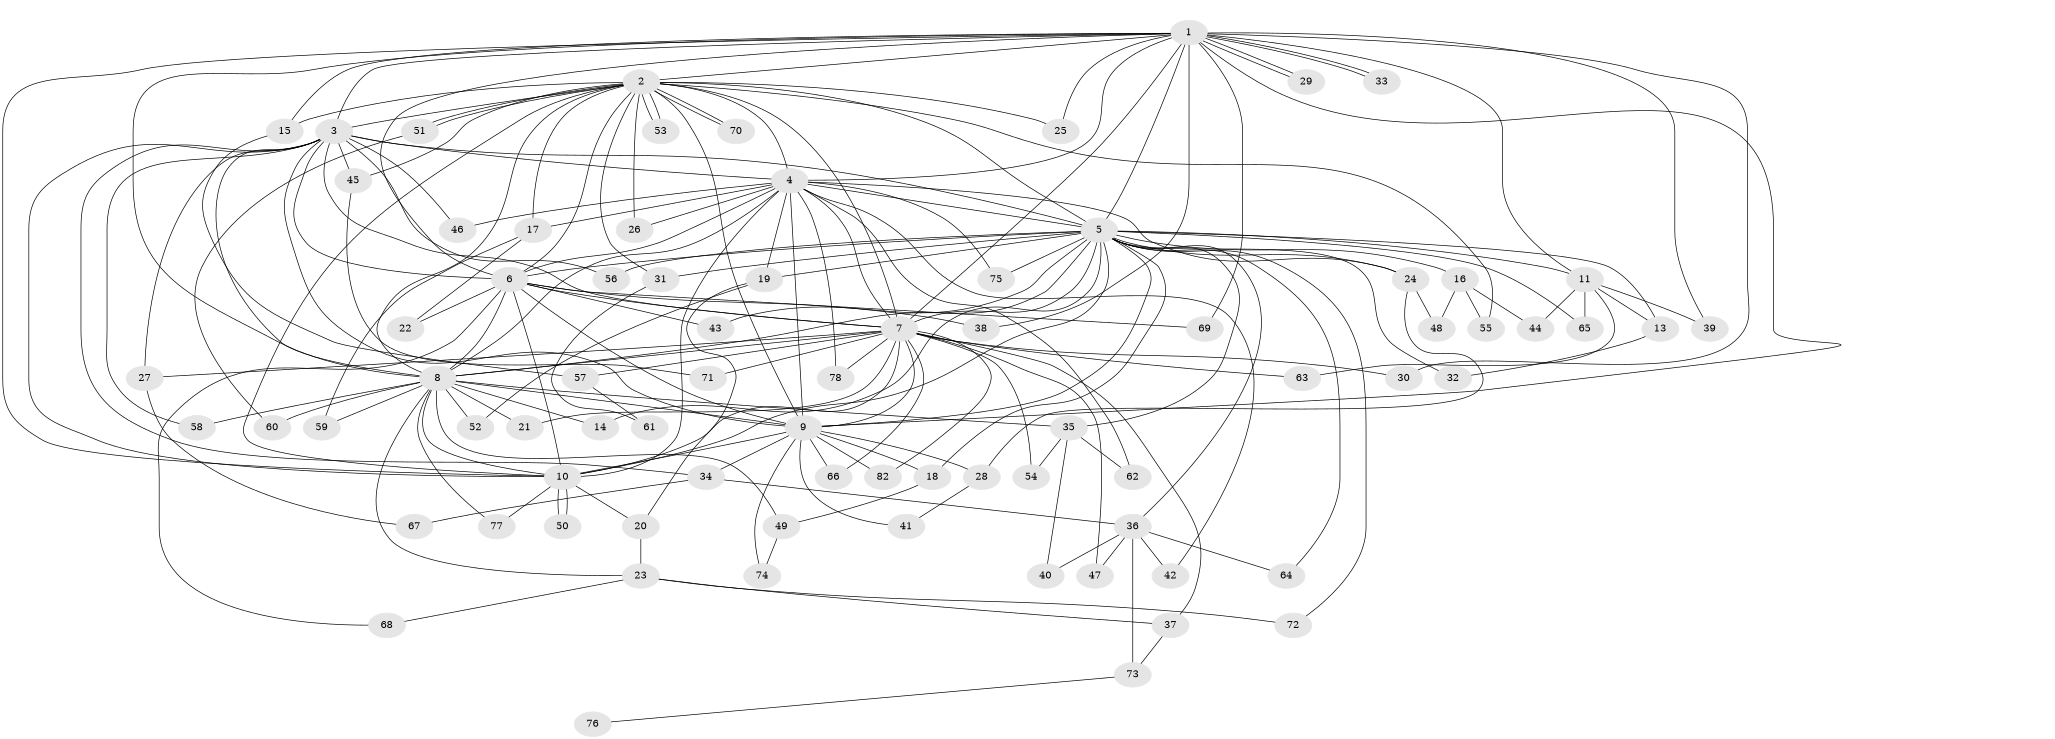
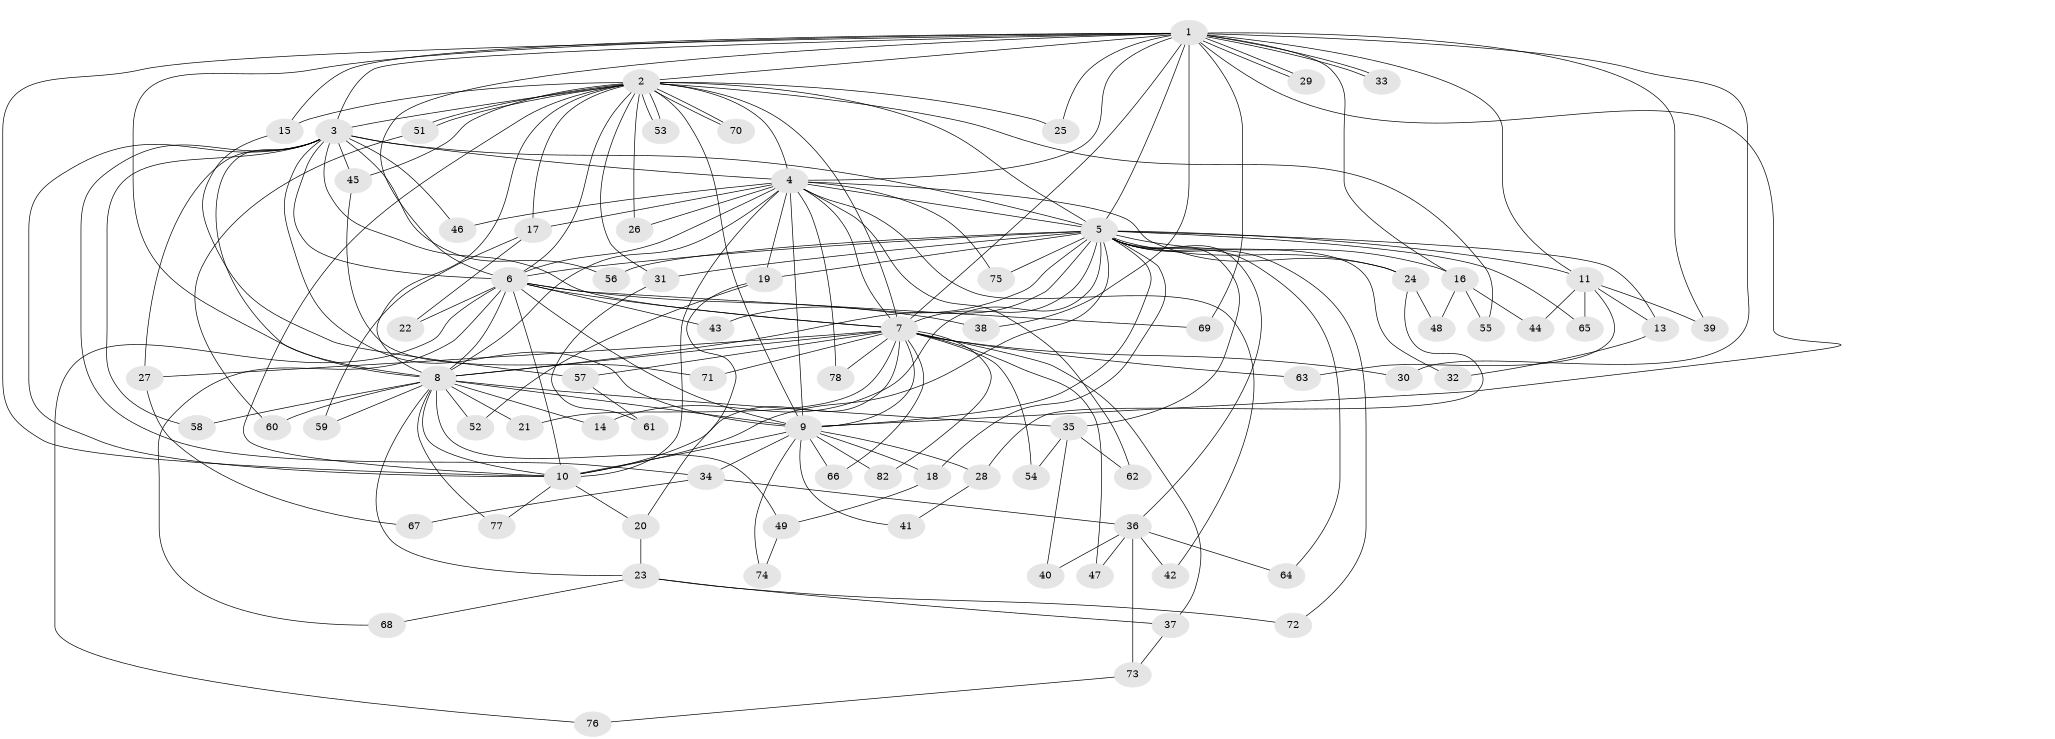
none -> (1344, 128)
(563, 527) -> none
none -> (55, 536)
